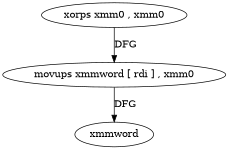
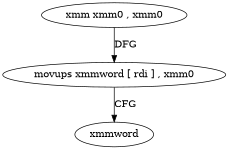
(114, 15) -> (114, 15)
(125, 105) -> (125, 105)
